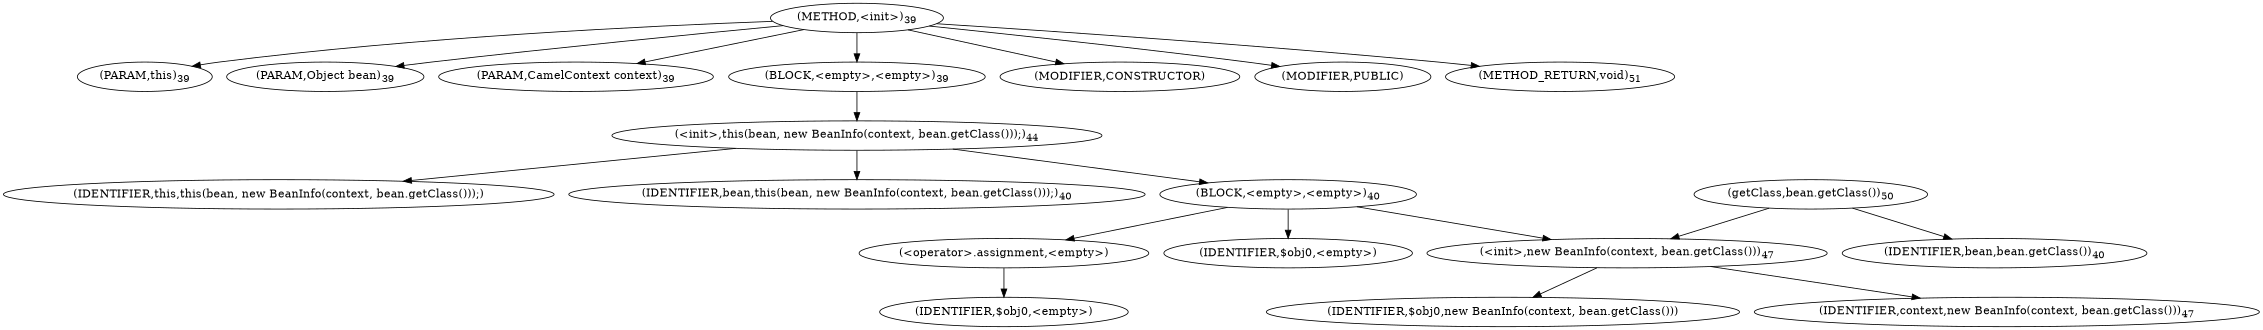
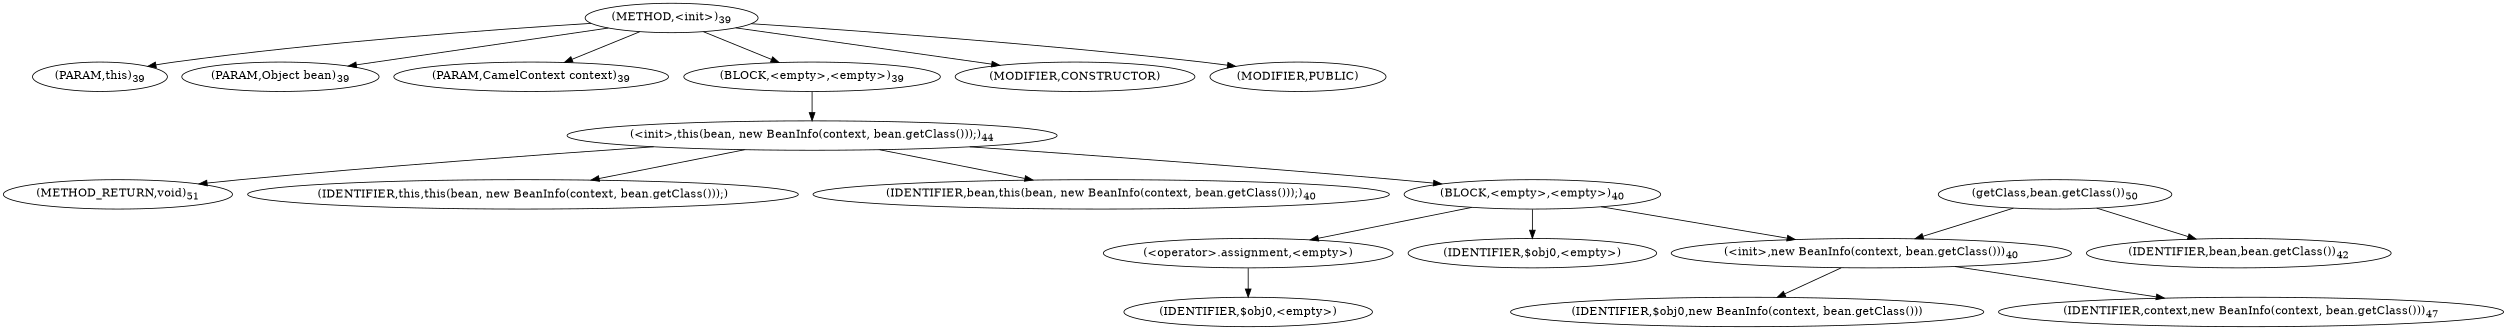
(1204, 42) -> (430, 163)
(1768, 252) -> (2012, 252)
(2099, 252) -> (2343, 252)
